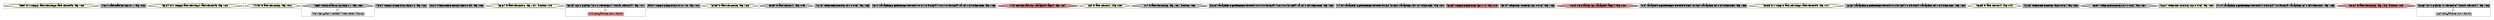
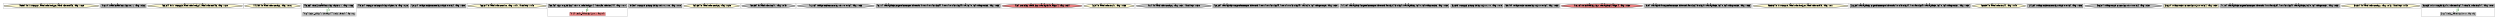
(338, 6) -> (329, 6)
(843, 6) -> (836, 6)
(1472, 6) -> (1477, 6)
(2376, 6) -> (2381, 6)
